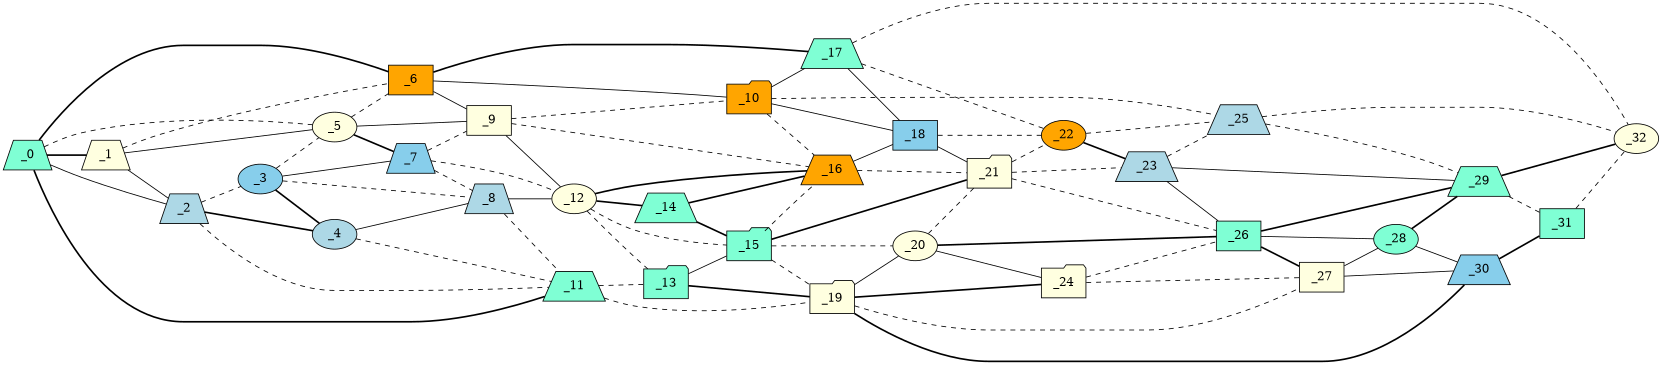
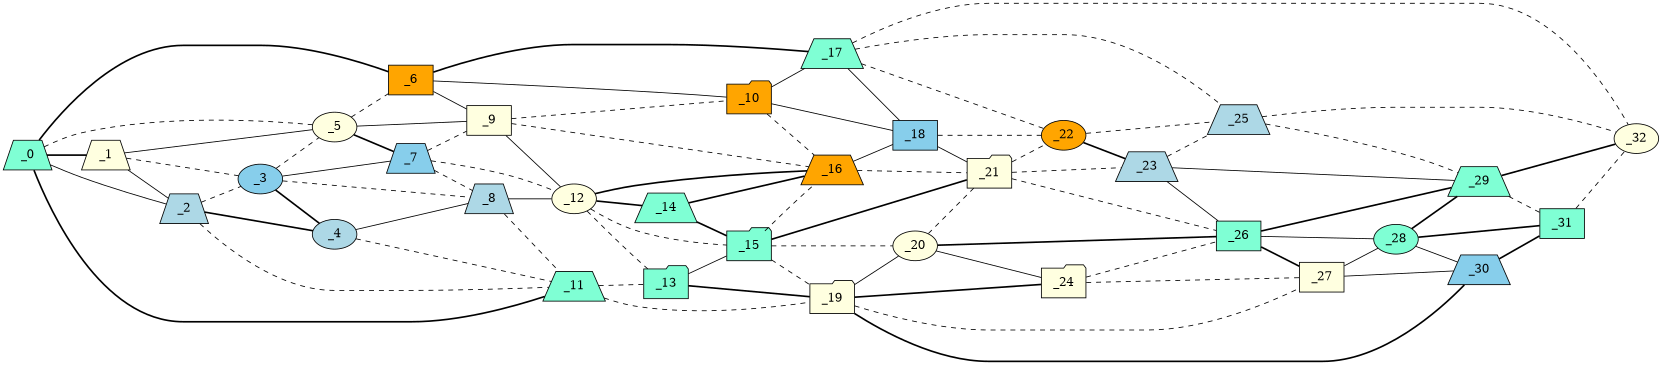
(994, 97) -> (1046, 35)
(254, 110) -> (182, 167)
none -> (1479, 231)
